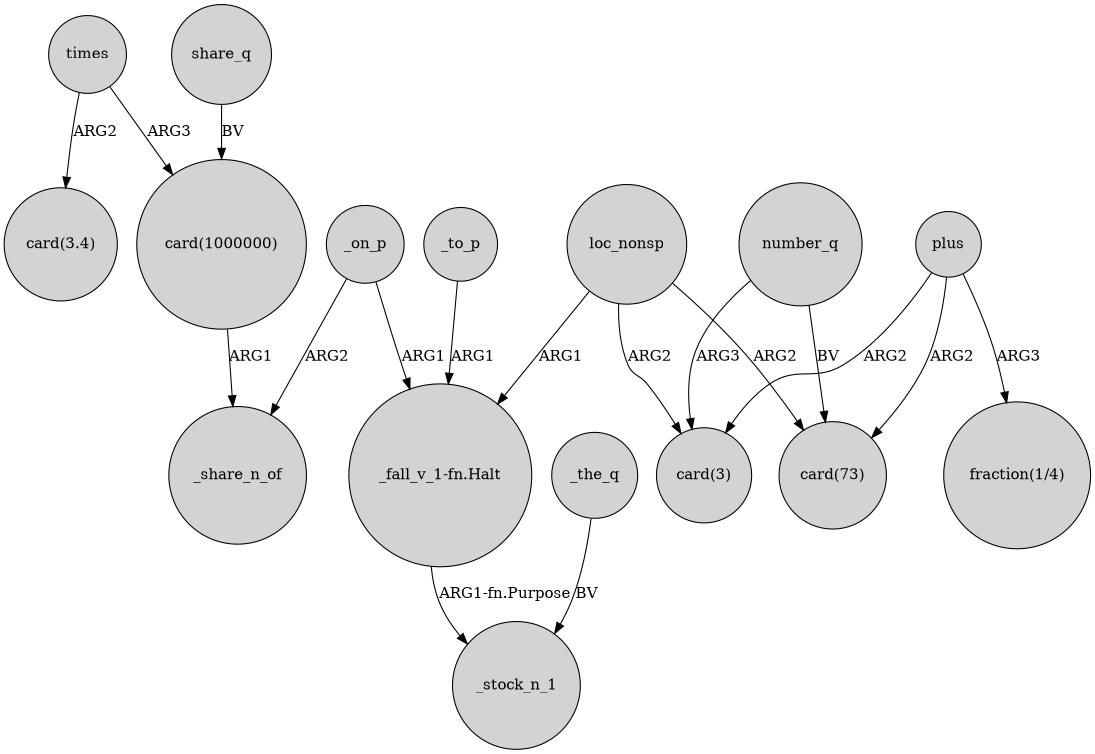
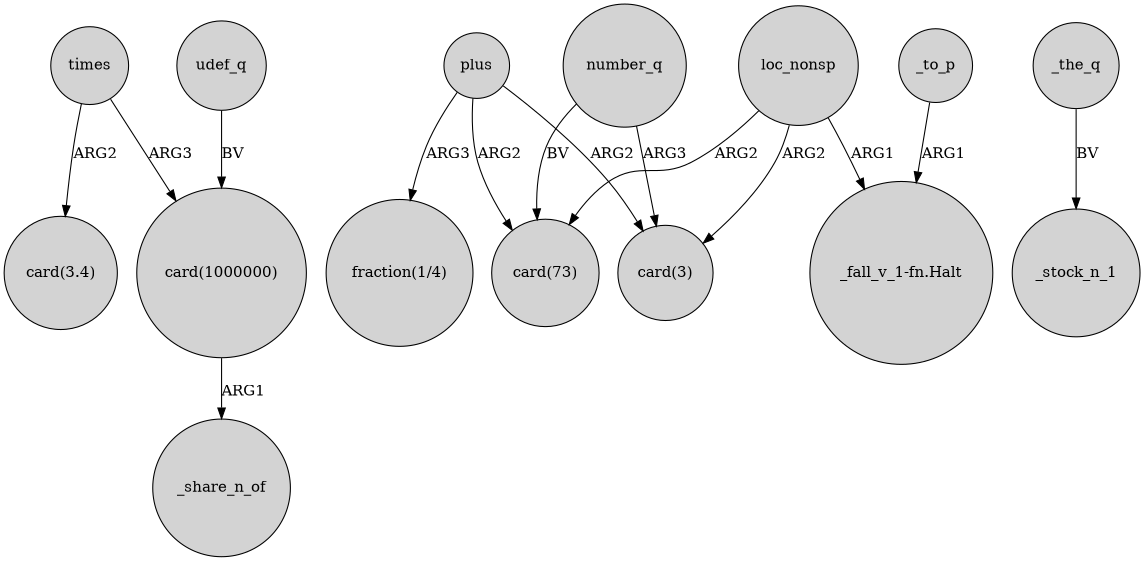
(222, 54) -> (222, 66)
(365, 244) -> none
(440, 603) -> none
